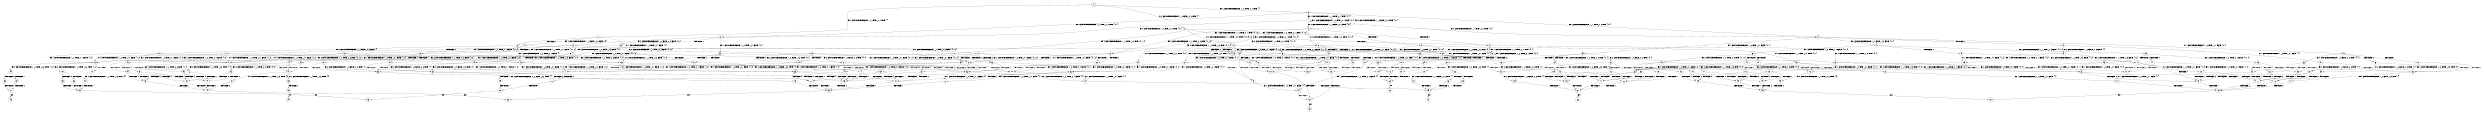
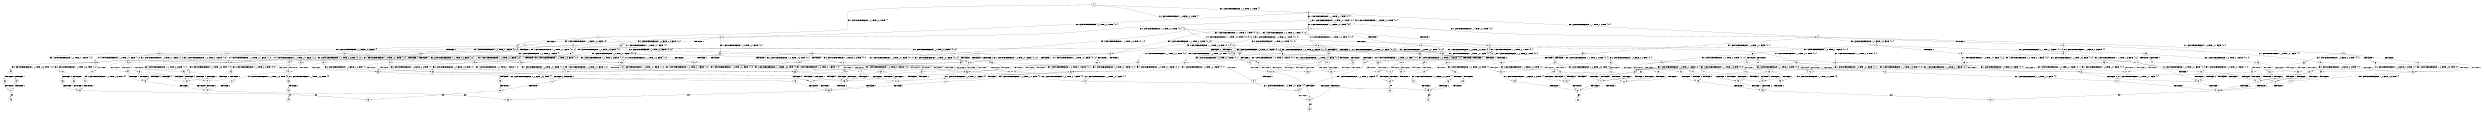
(1241, 70) -> (1262, 76)
